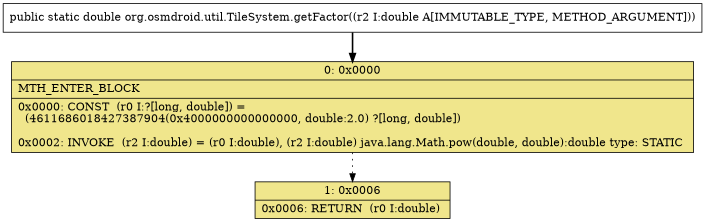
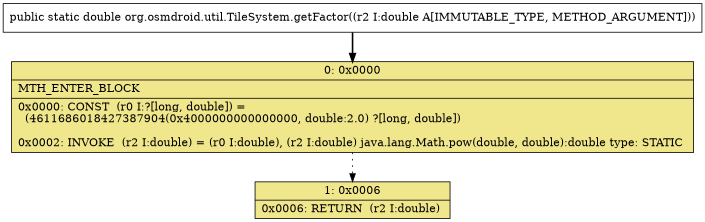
(353, 209) -> (353, 209)
